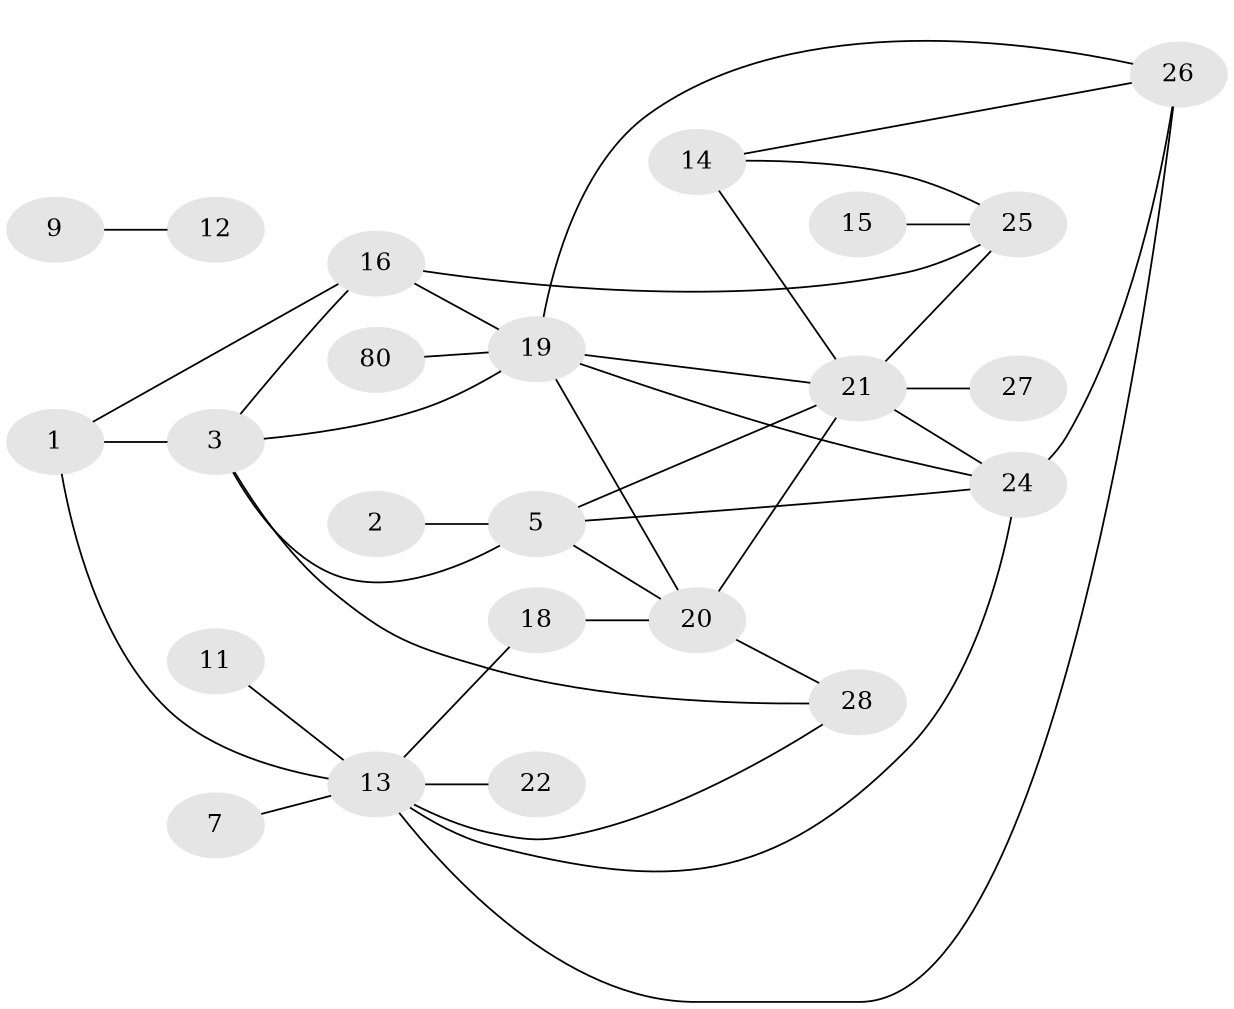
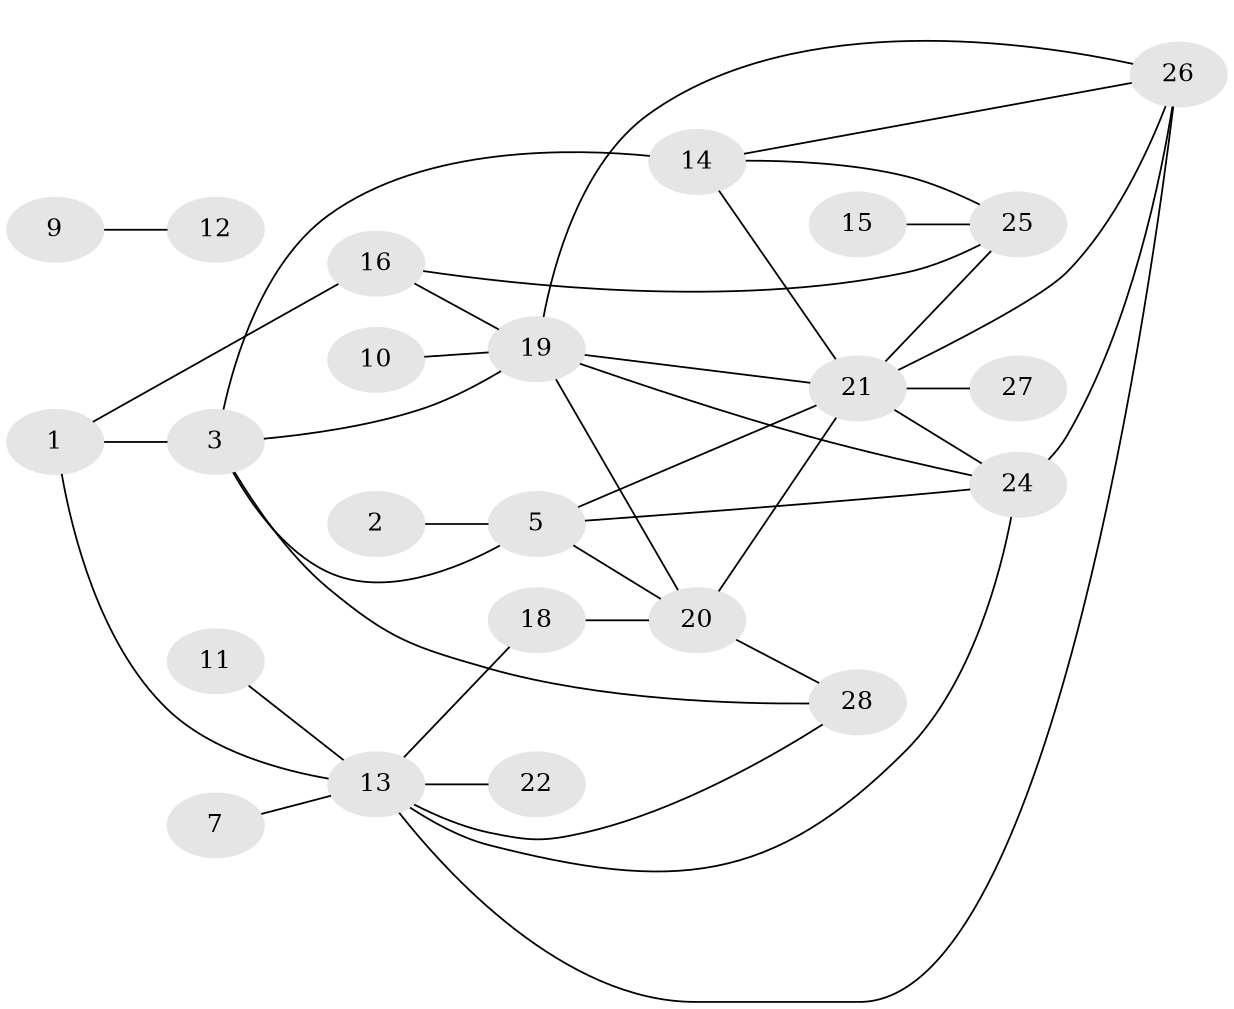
none -> (1067, 272)
(293, 351) -> (375, 189)
(376, 360) -> (376, 360)
